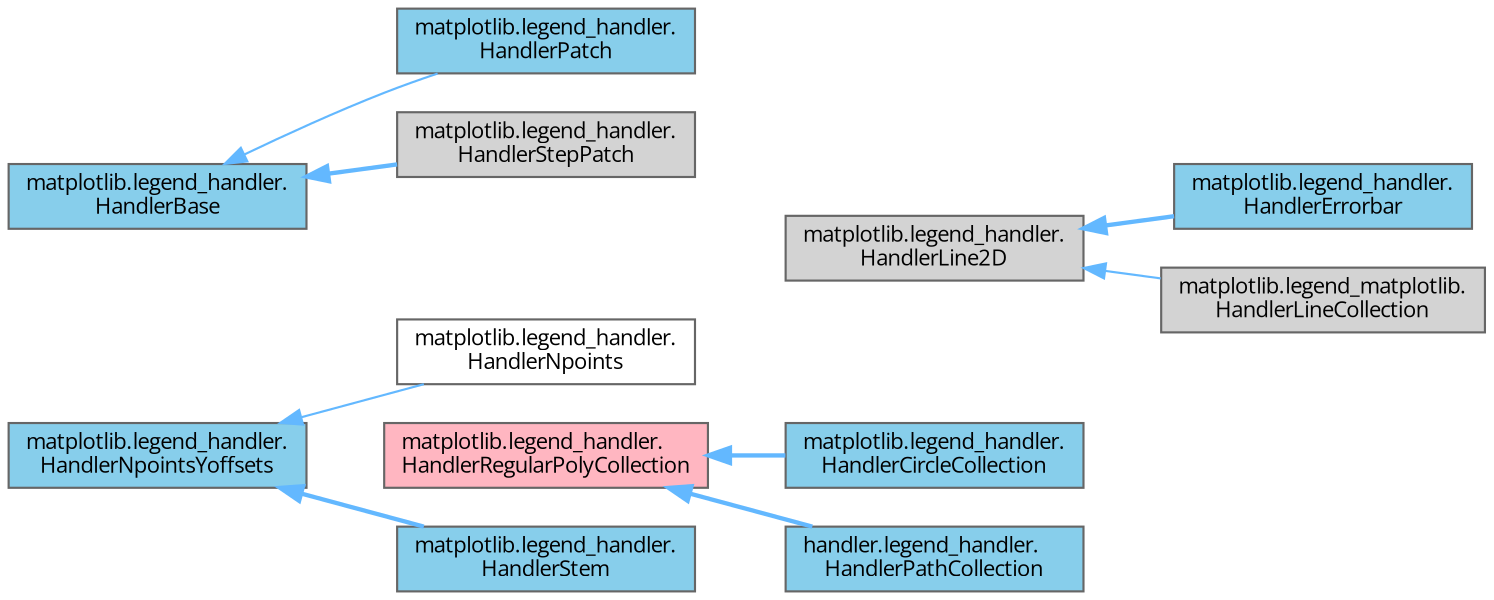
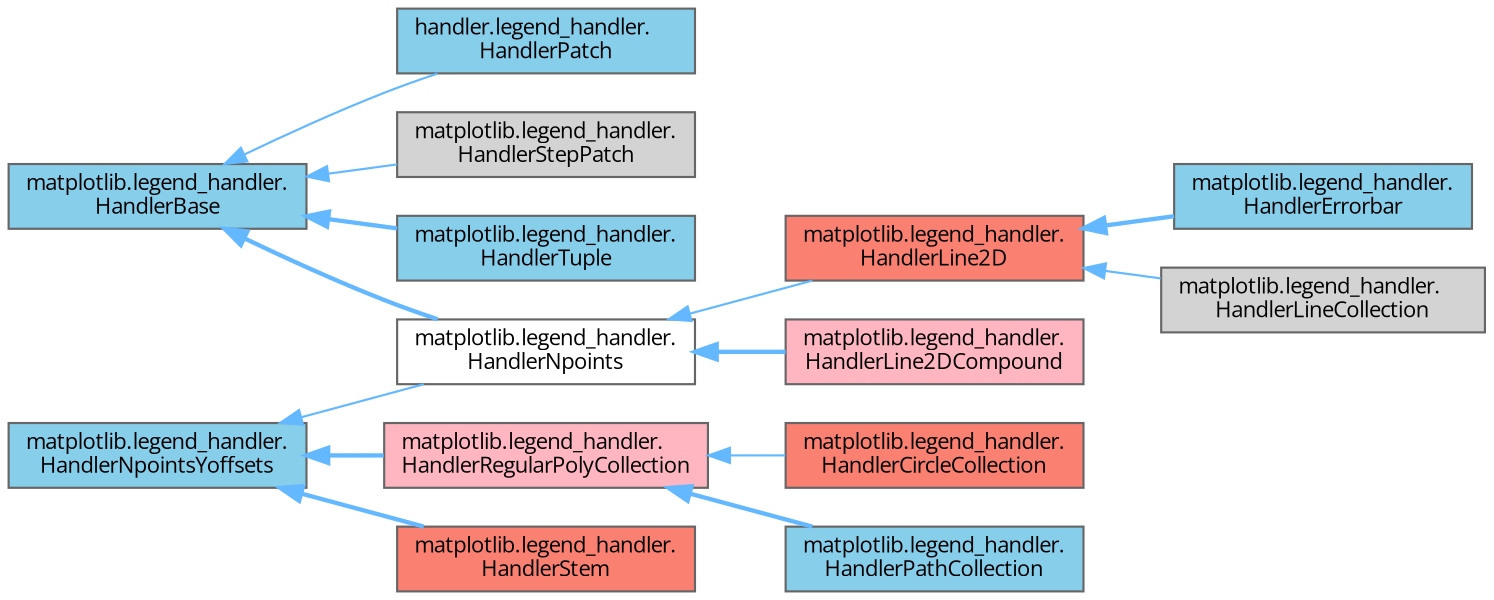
(546, 41) -> (546, 41)
(363, 169) -> (363, 169)
none -> (546, 248)
(935, 248) -> (935, 248)
none -> (340, 282)
none -> (751, 297)
(1323, 300) -> (1323, 300)
none -> (935, 352)
none -> (356, 455)
(758, 455) -> (758, 455)
(935, 455) -> (935, 455)
(546, 559) -> (546, 559)
(935, 559) -> (935, 559)
